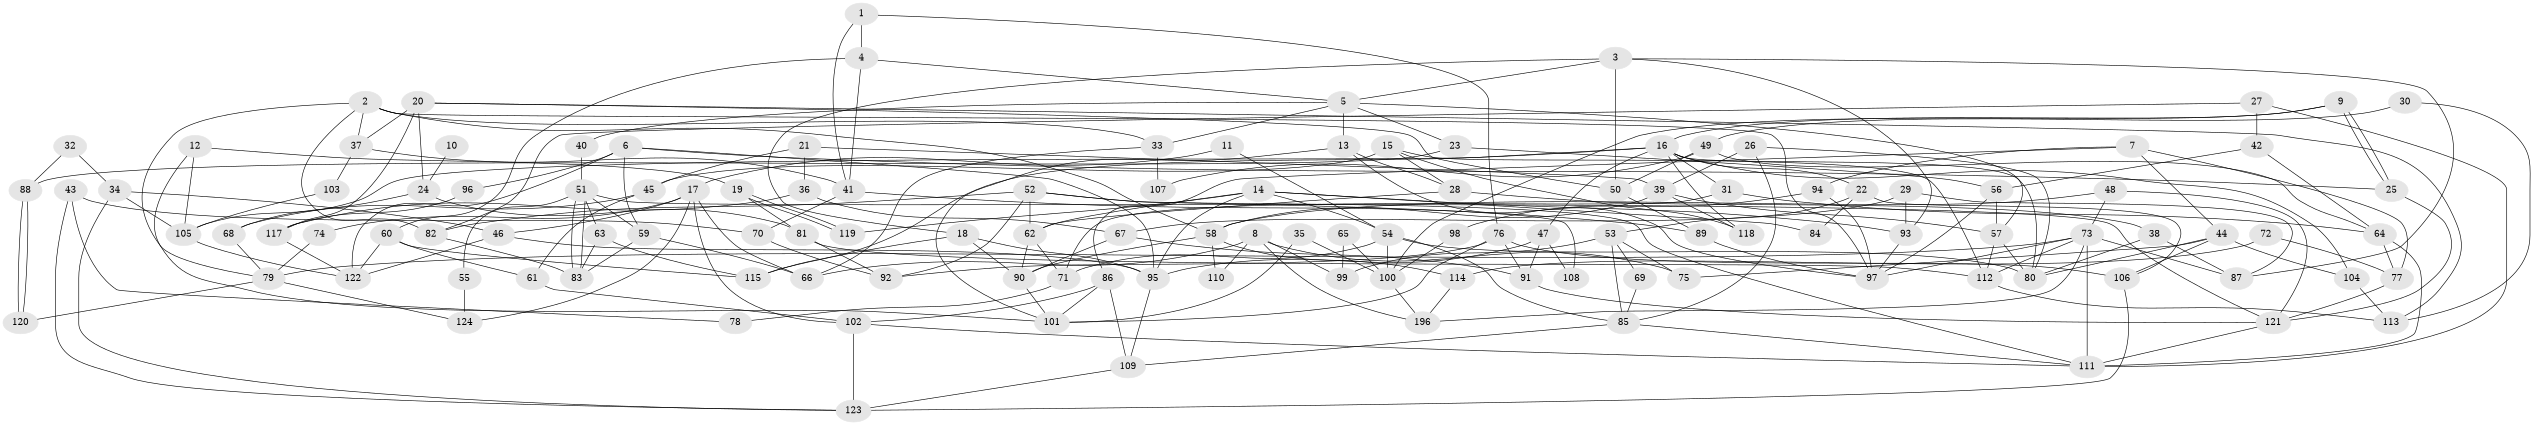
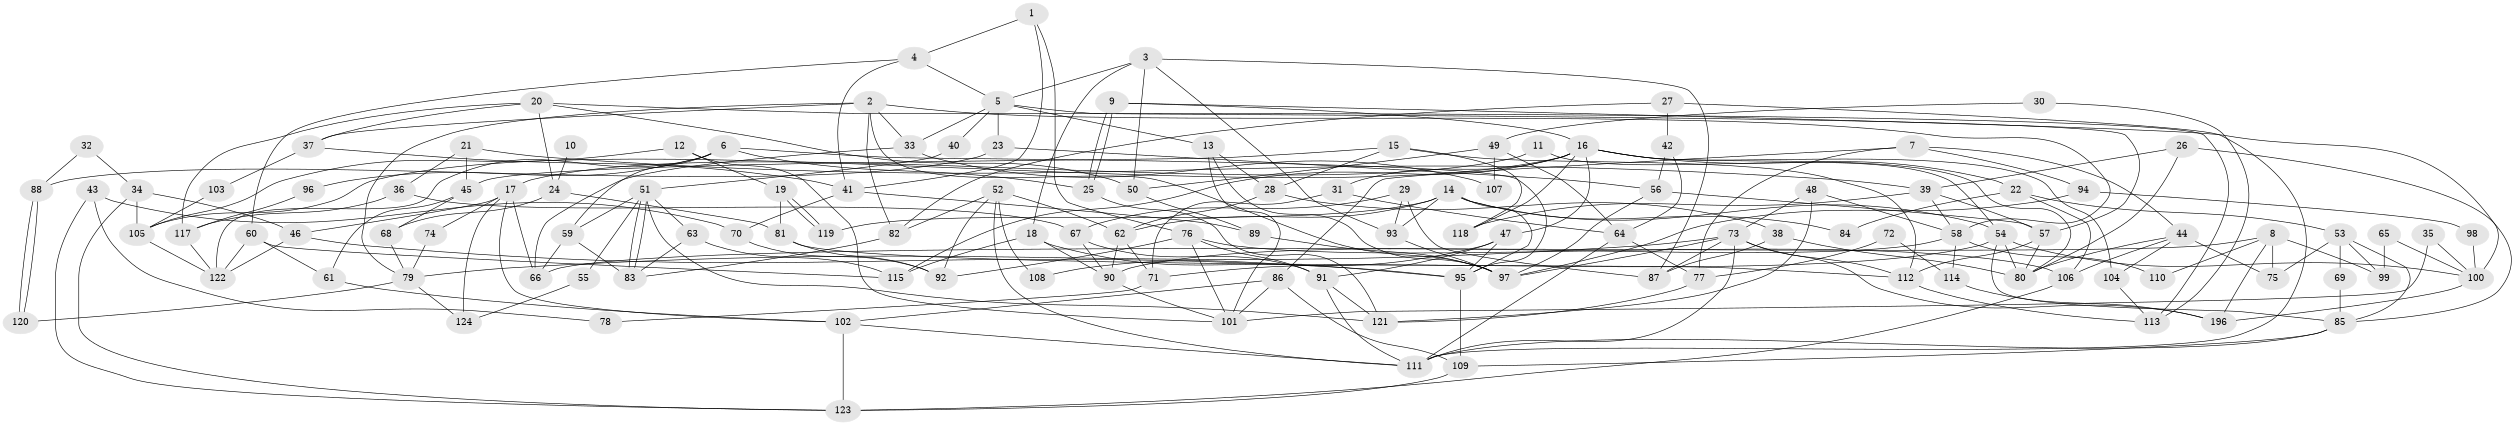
(2180, 345) -> (1349, 325)
